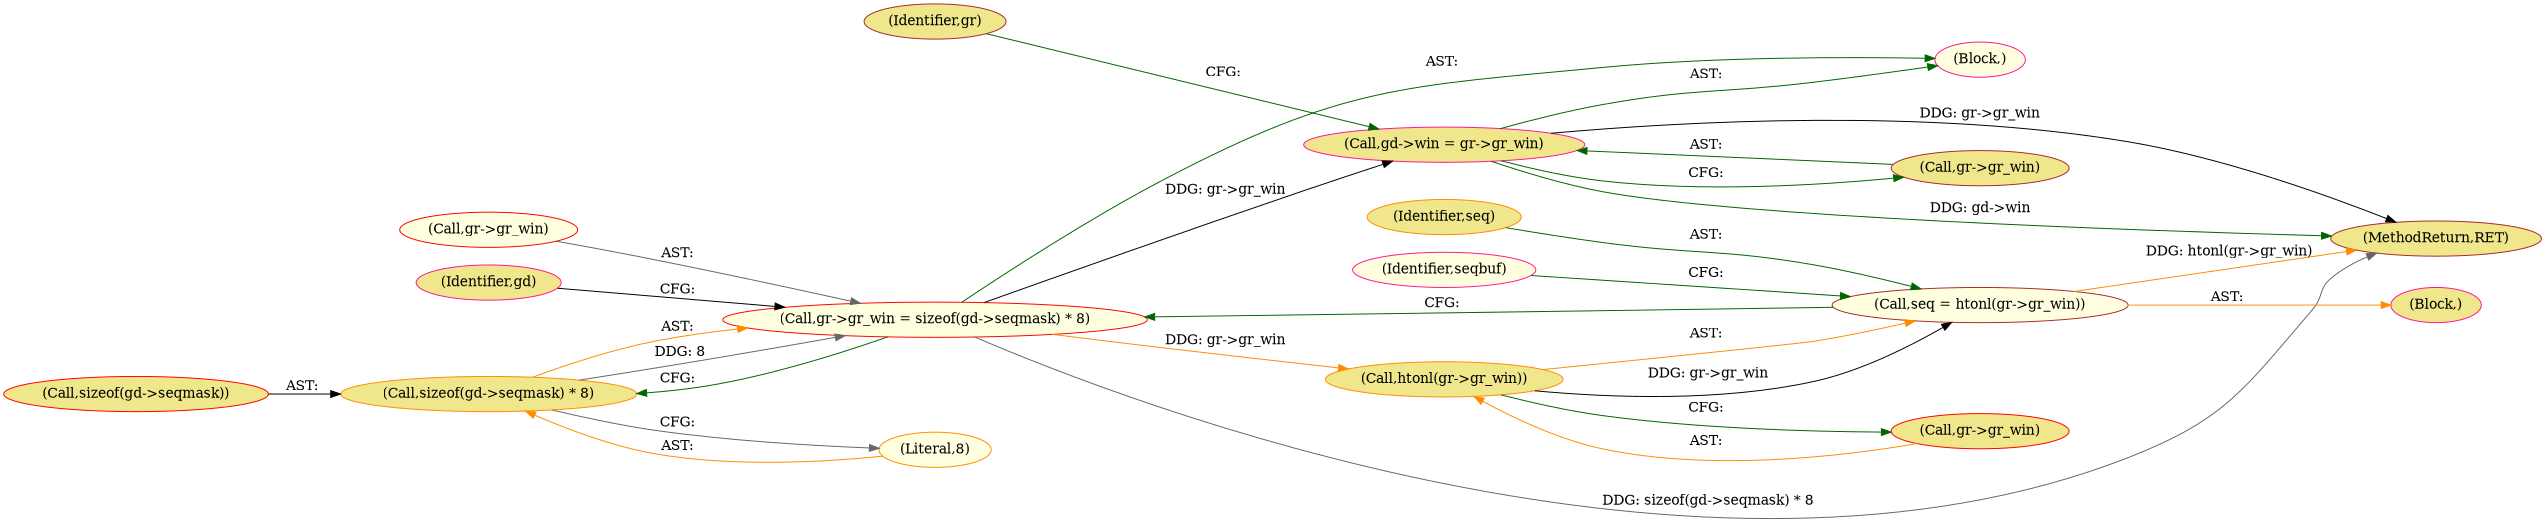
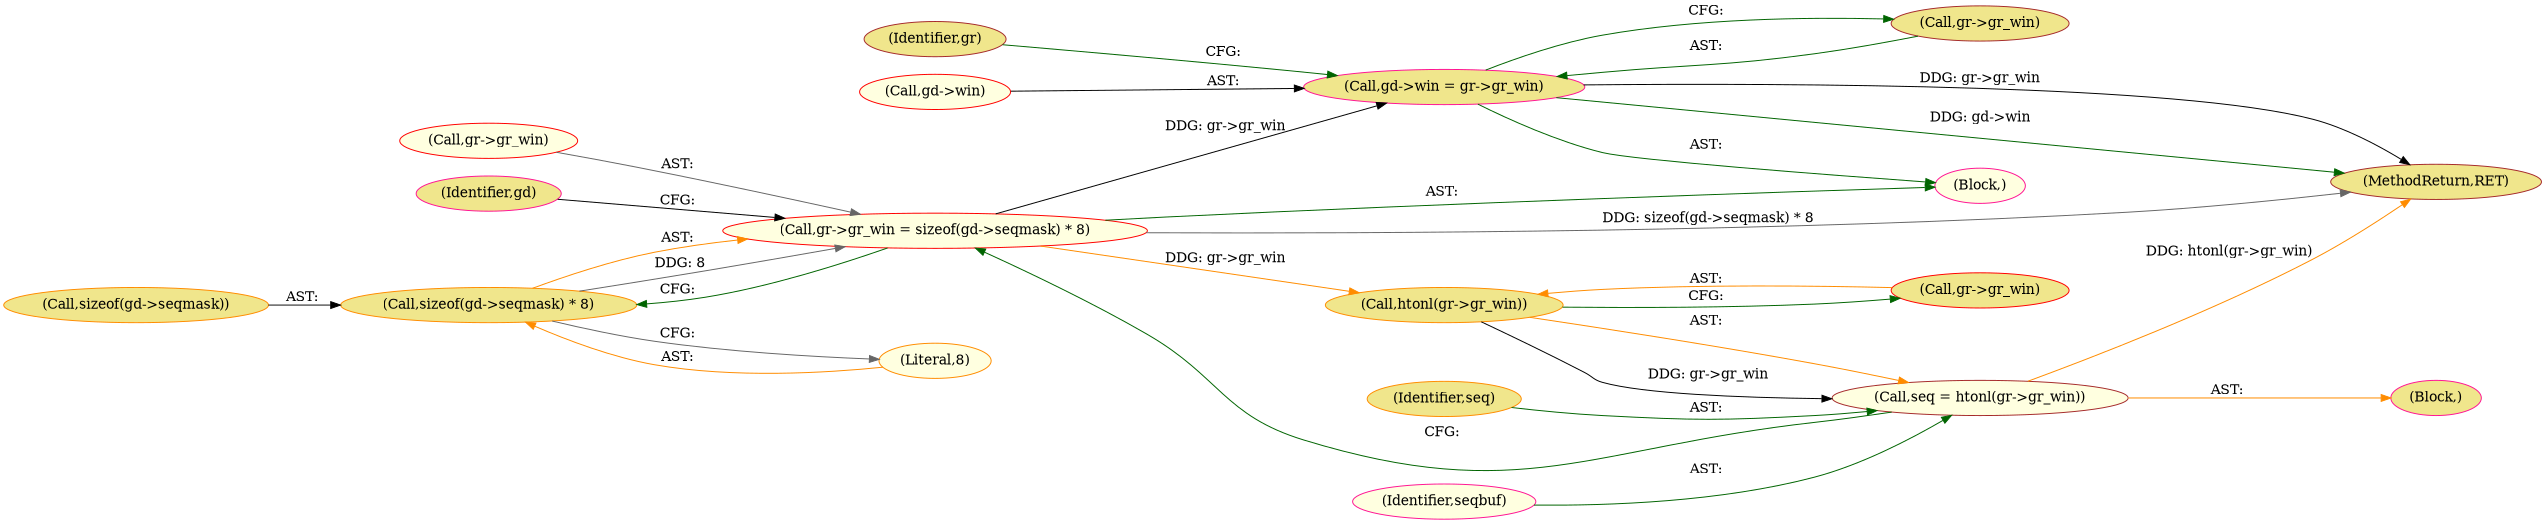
none -> (935, 92)
(1708, 273) -> (1708, 470)
(136, 394) -> (136, 305)
